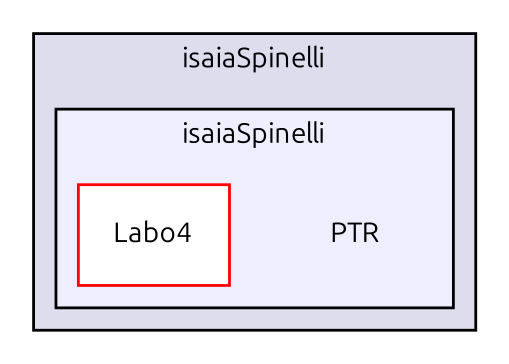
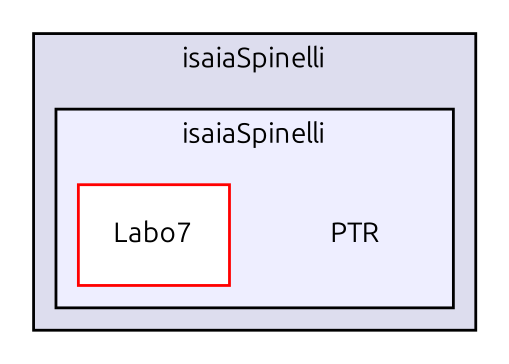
(154, 235) -> (154, 235)
